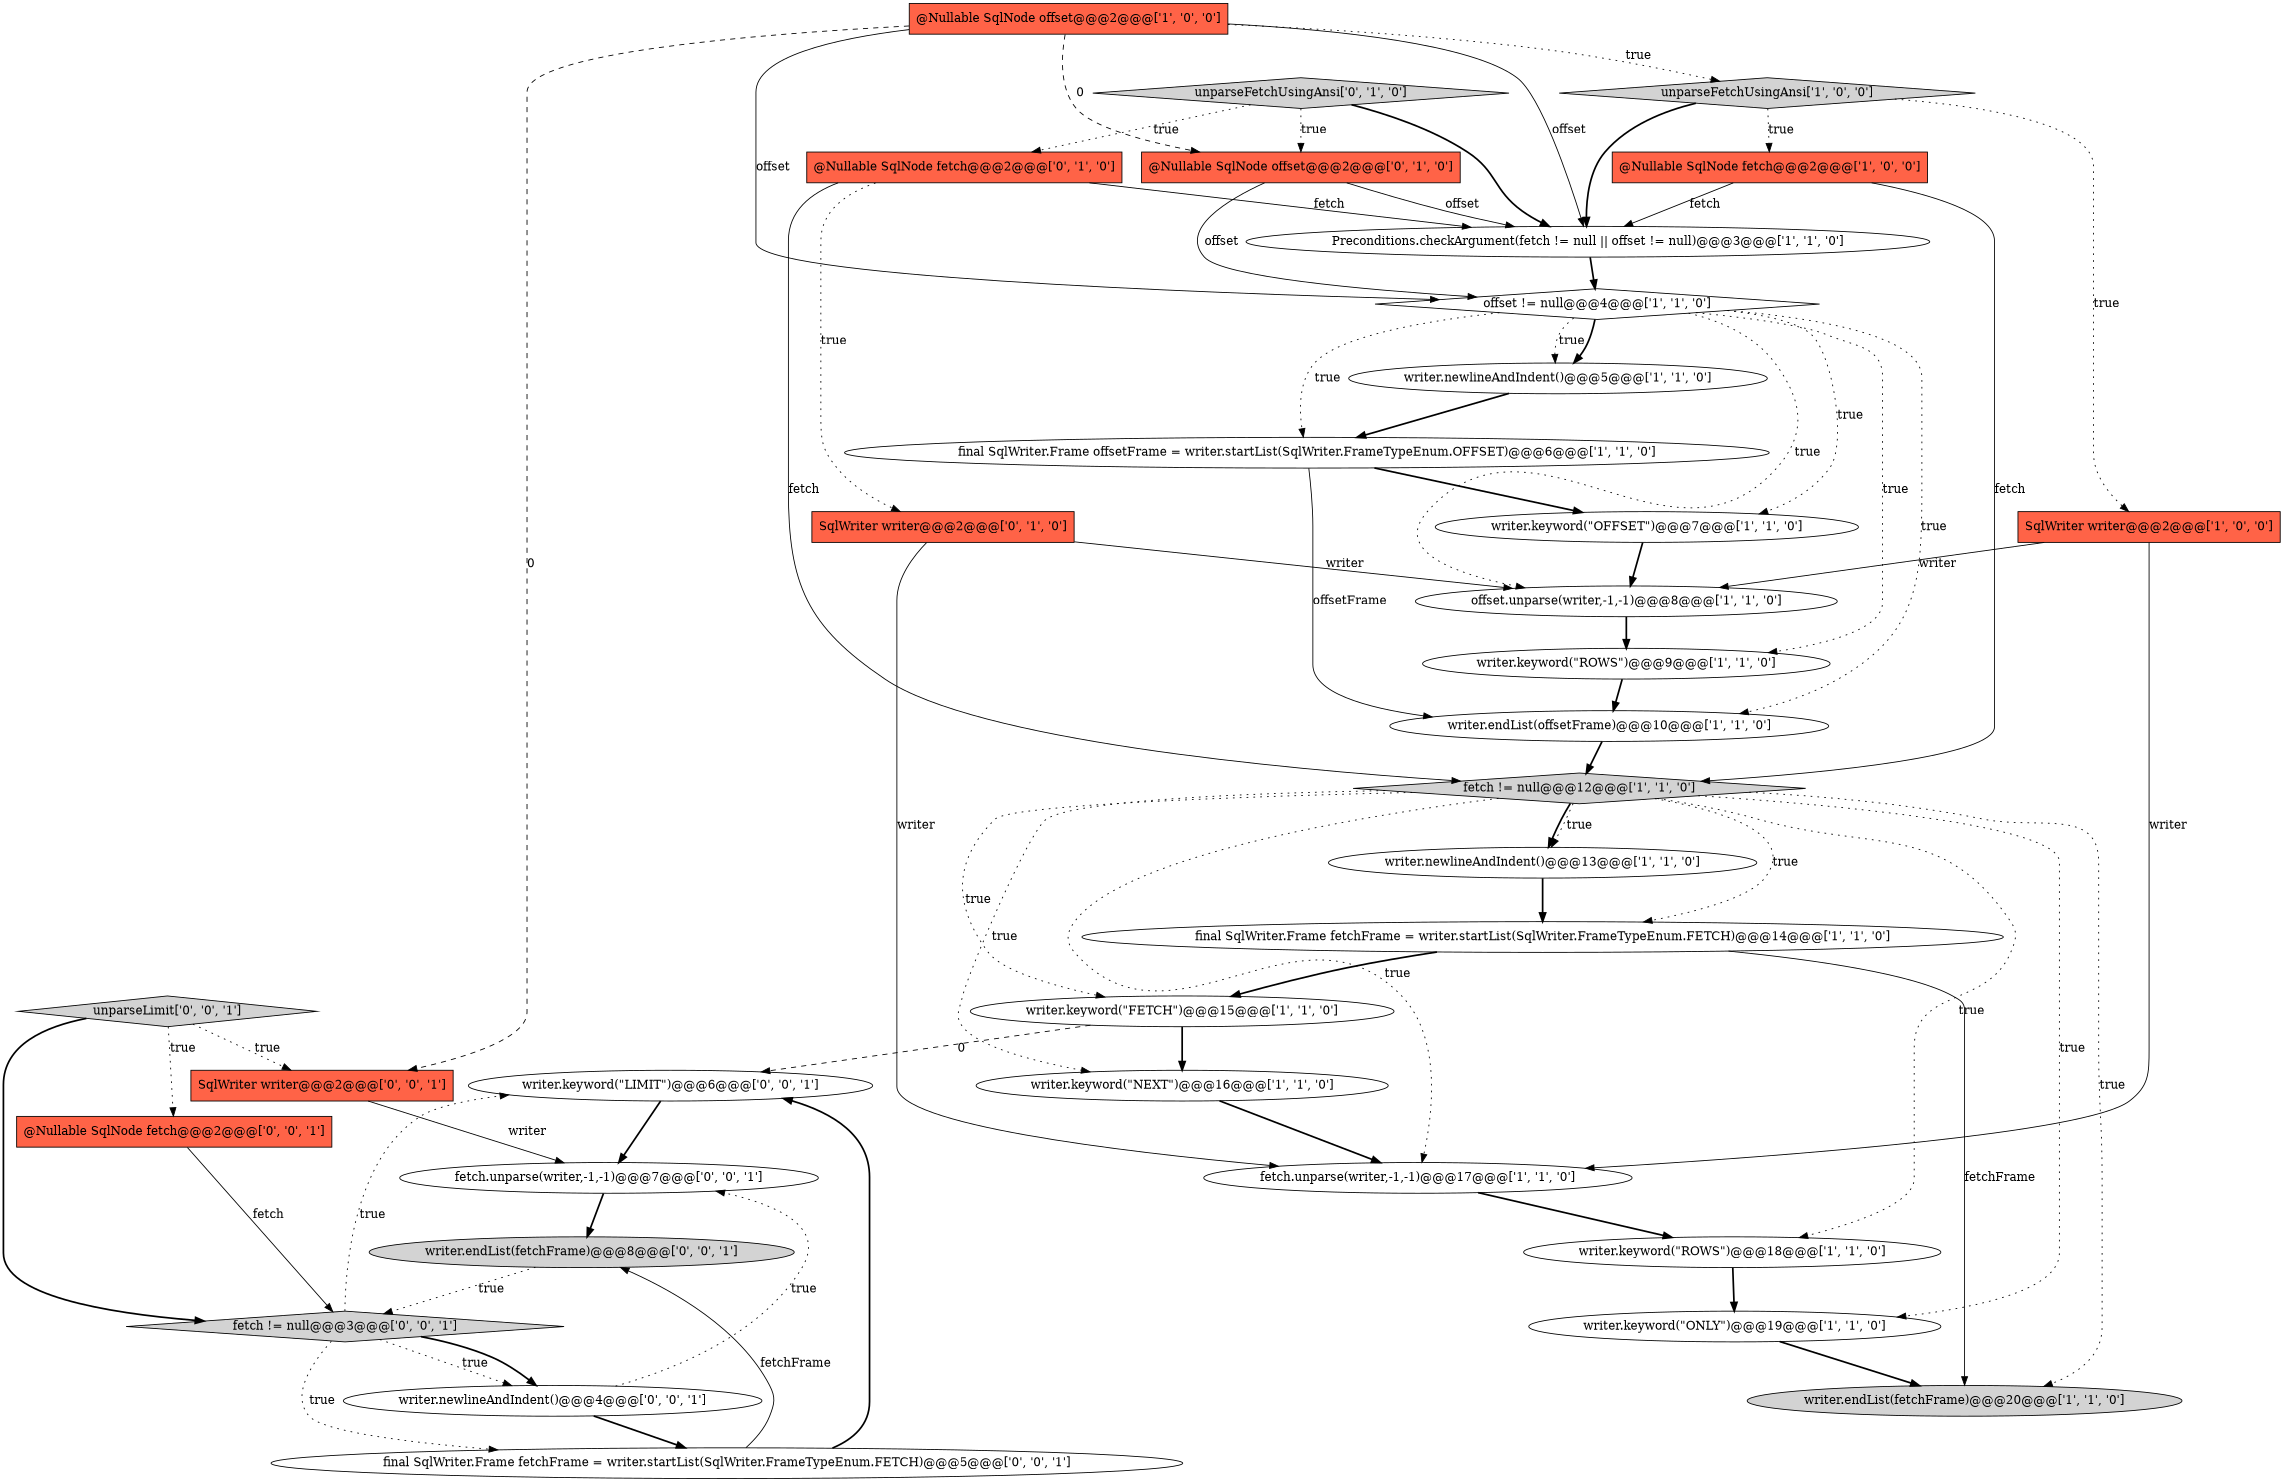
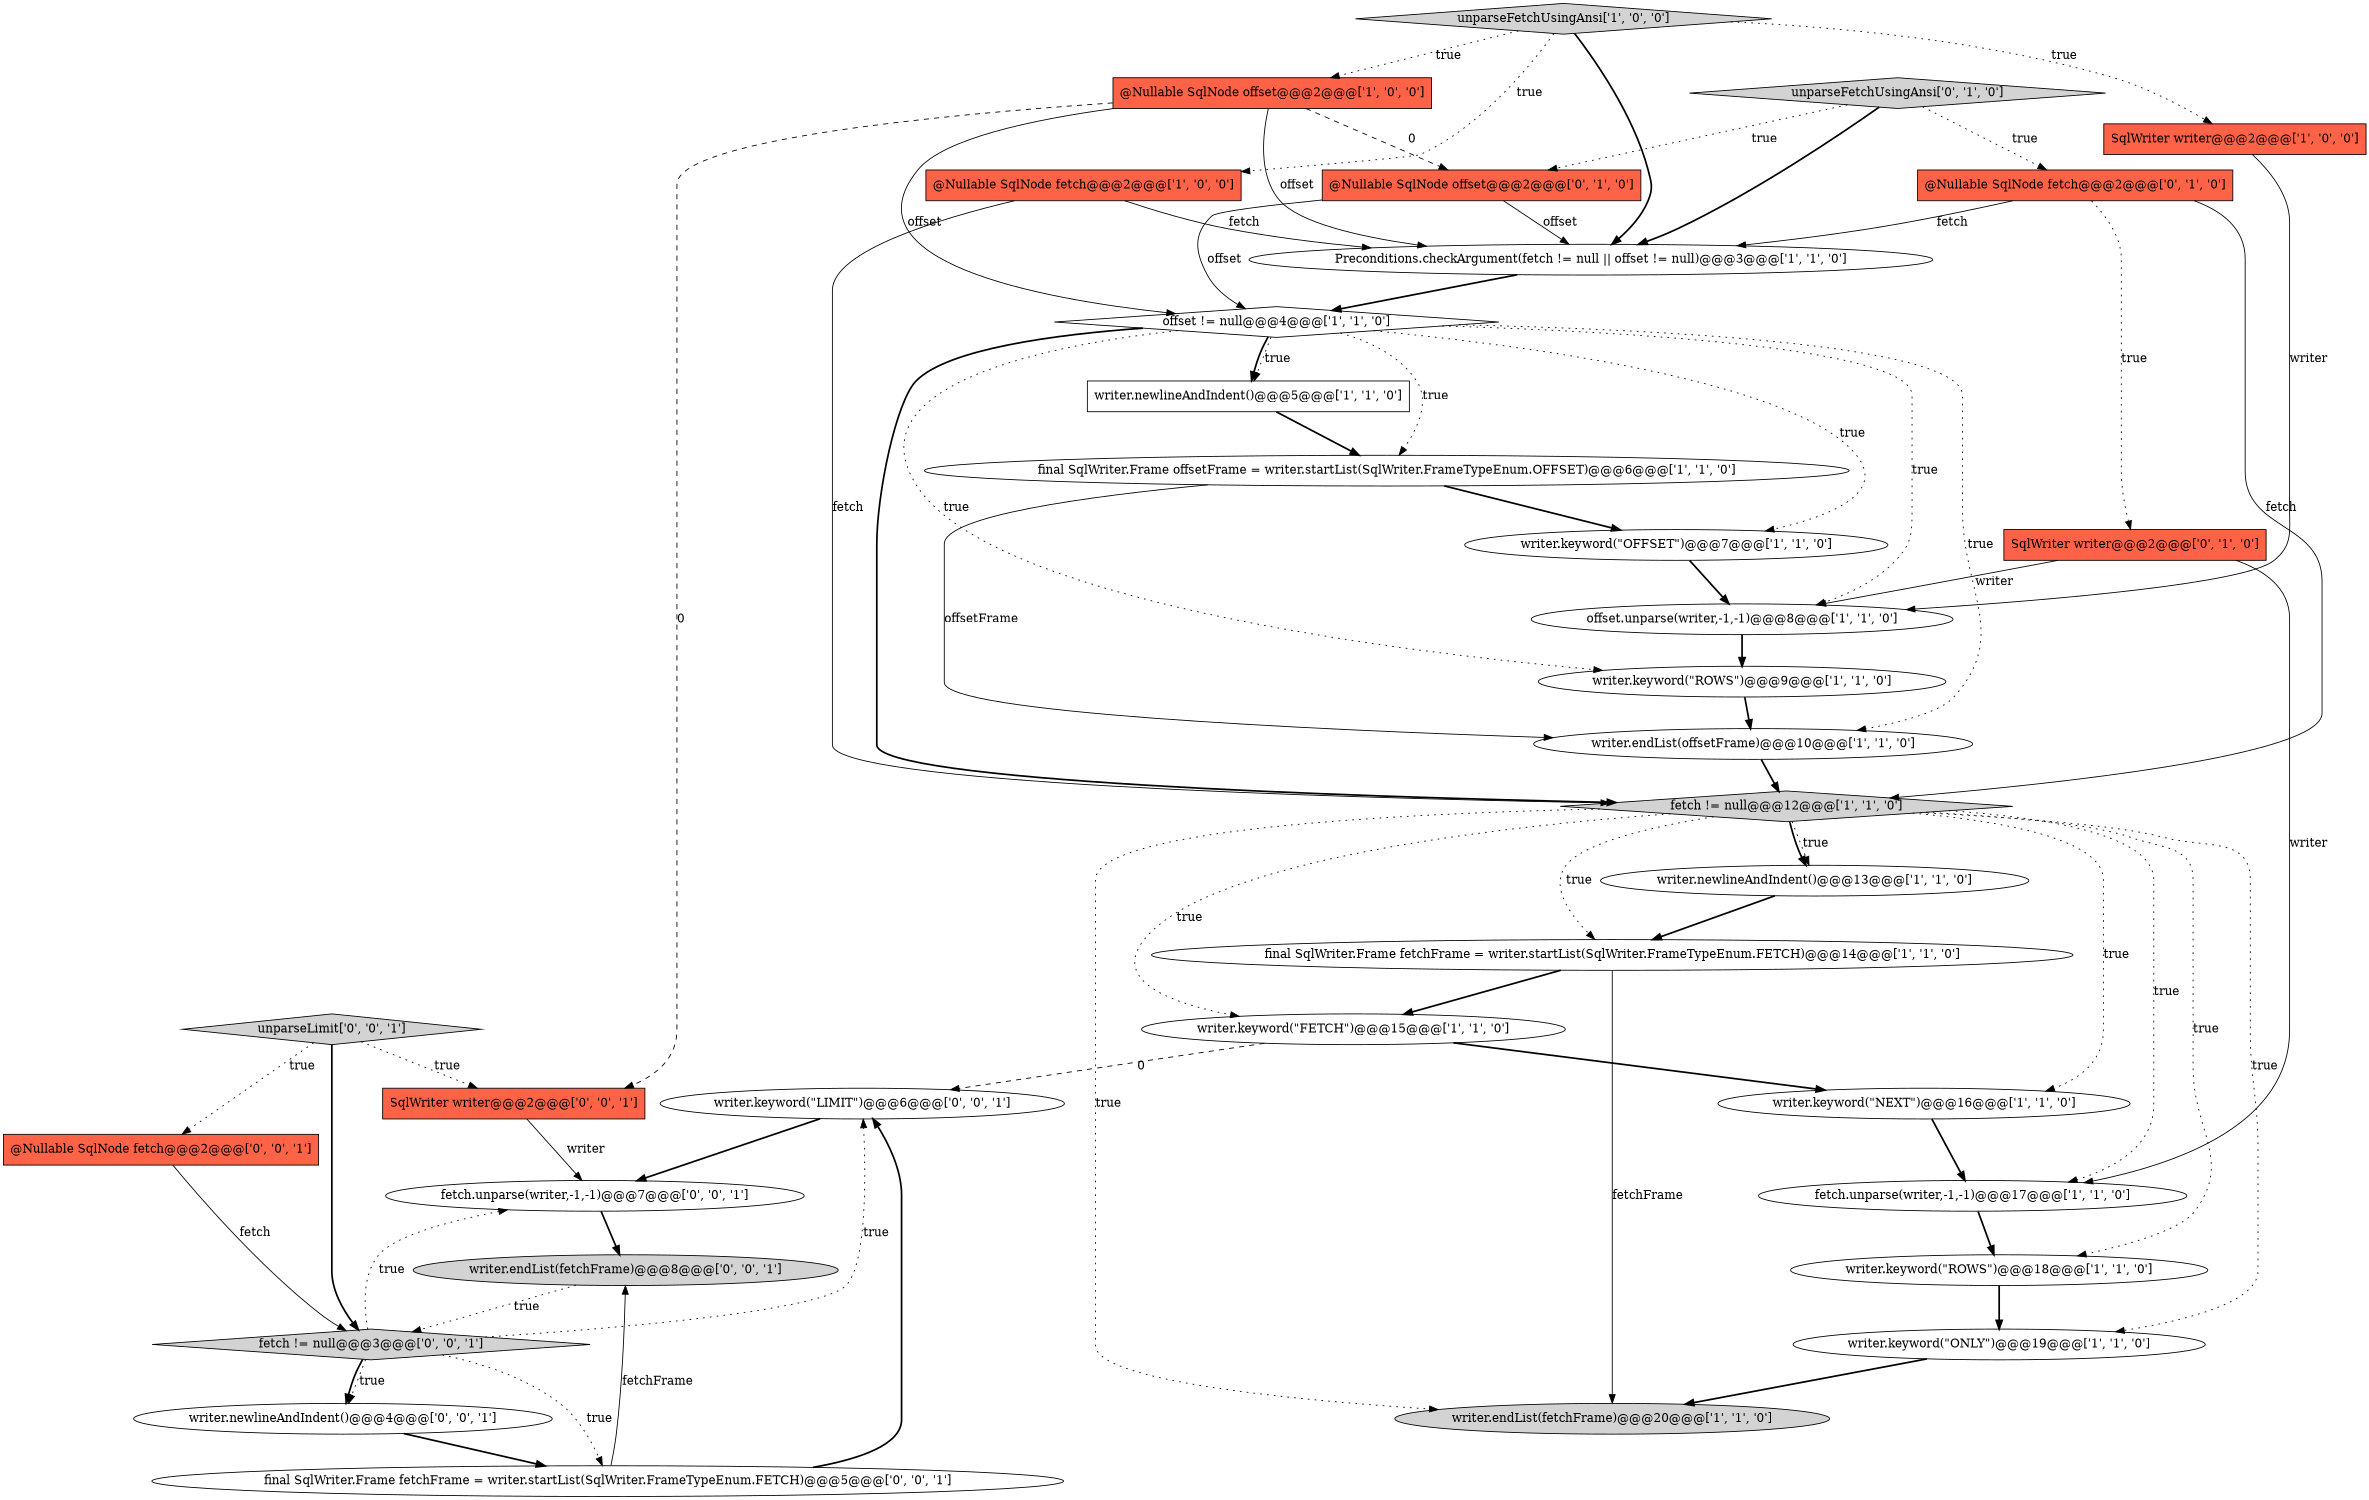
(1471, 41) -> (1429, 53)
(1558, 378) -> (1248, 396)
none -> (938, 765)
(2138, 1093) -> none
(771, 1305) -> (400, 1240)
